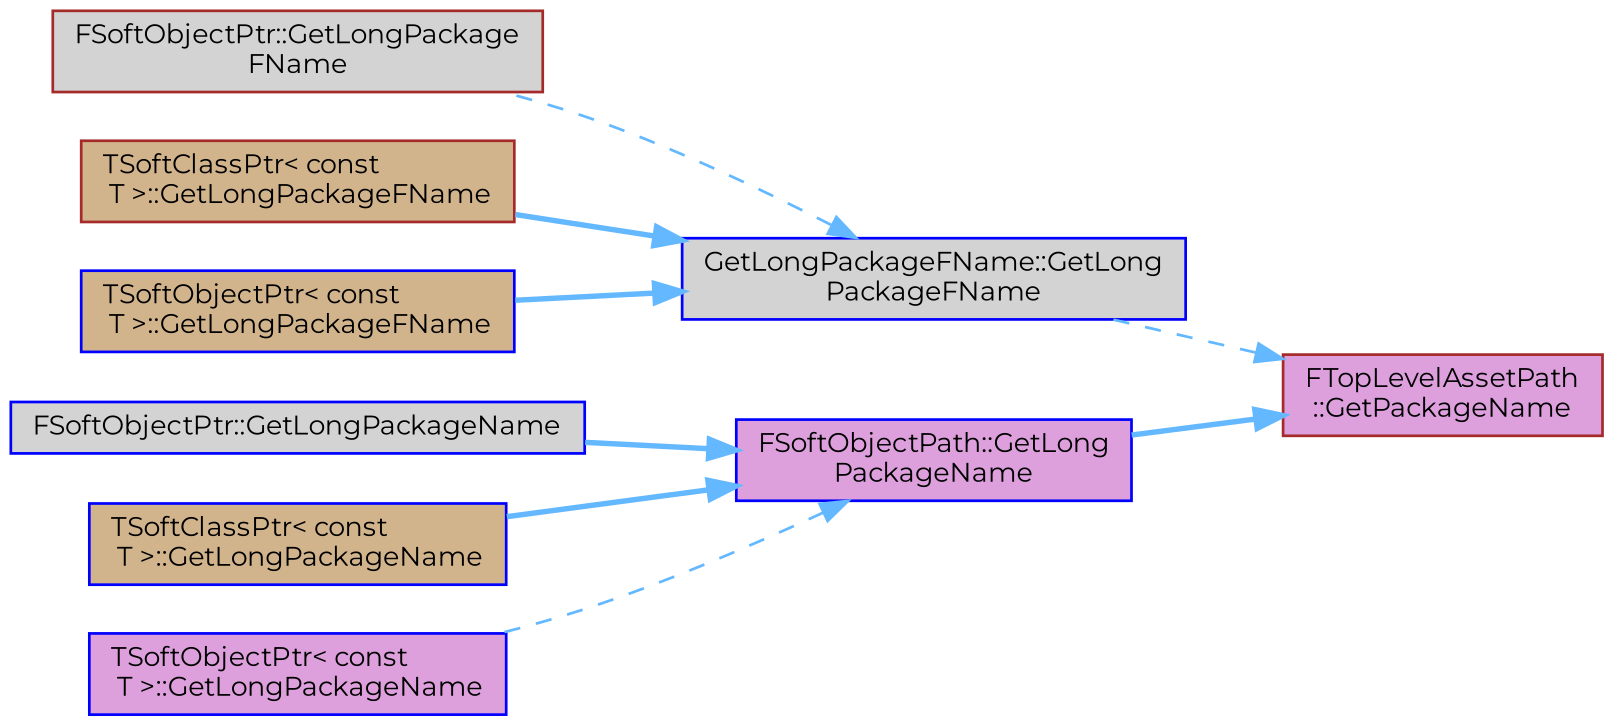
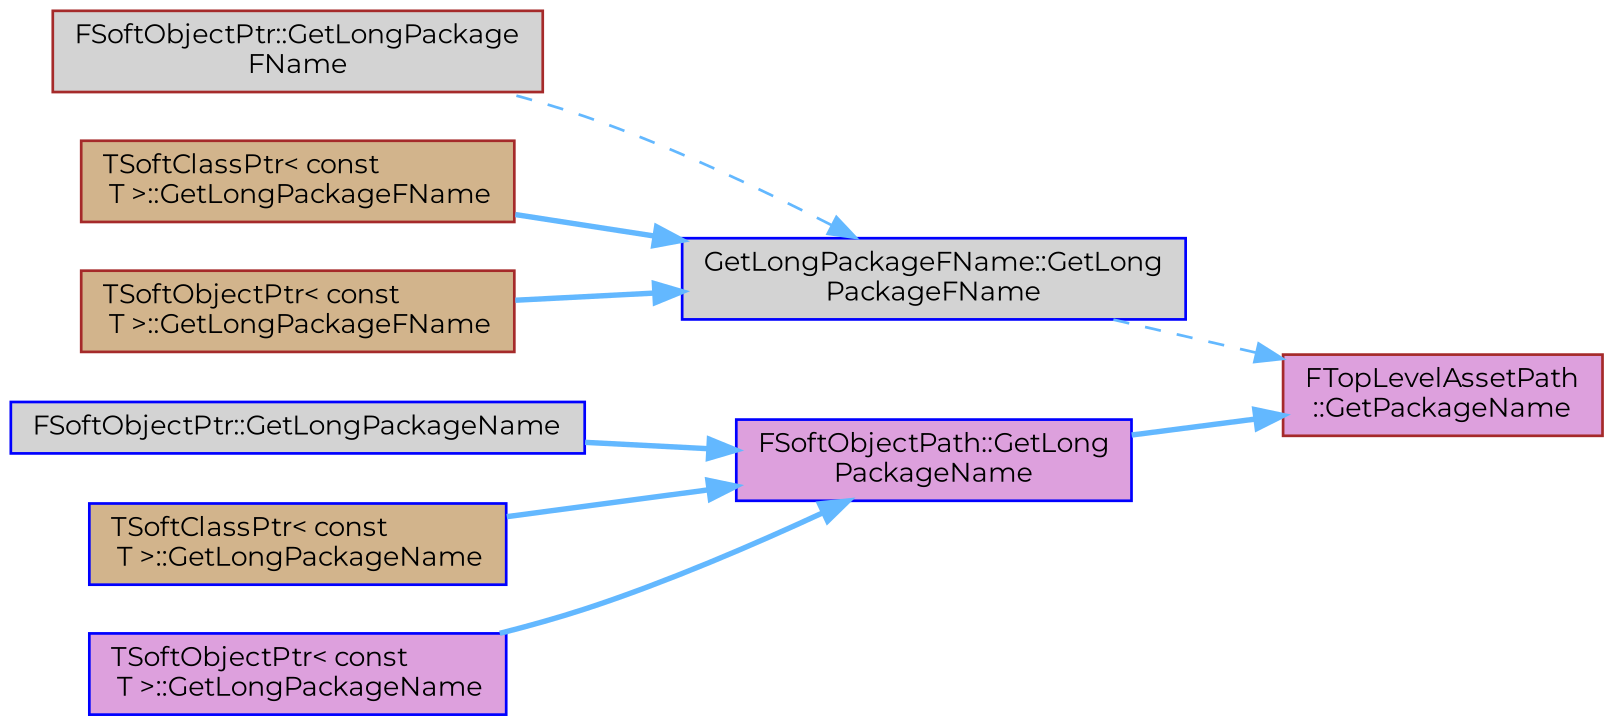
(298, 311) -> (298, 311)
(664, 580) -> (664, 580)
